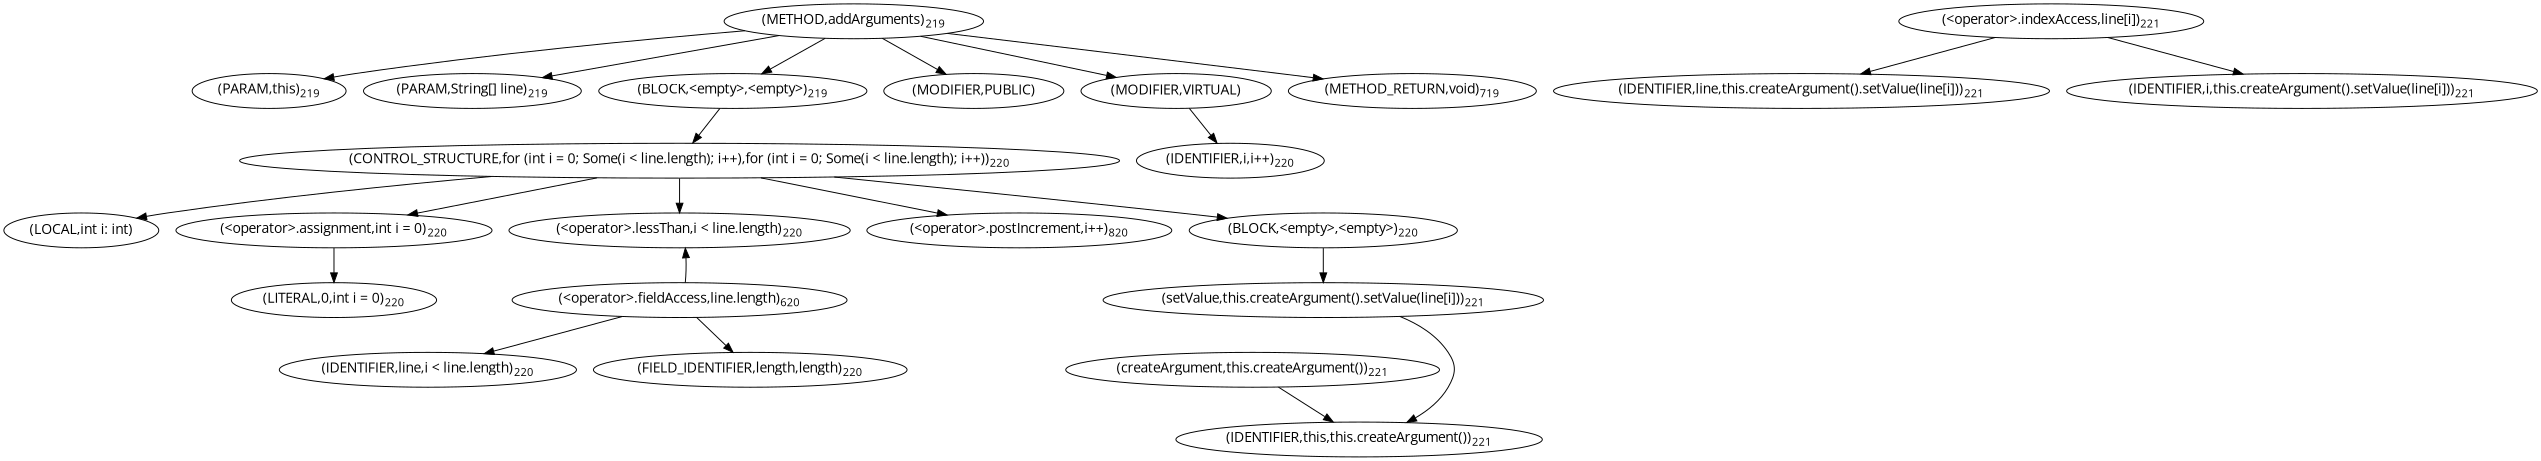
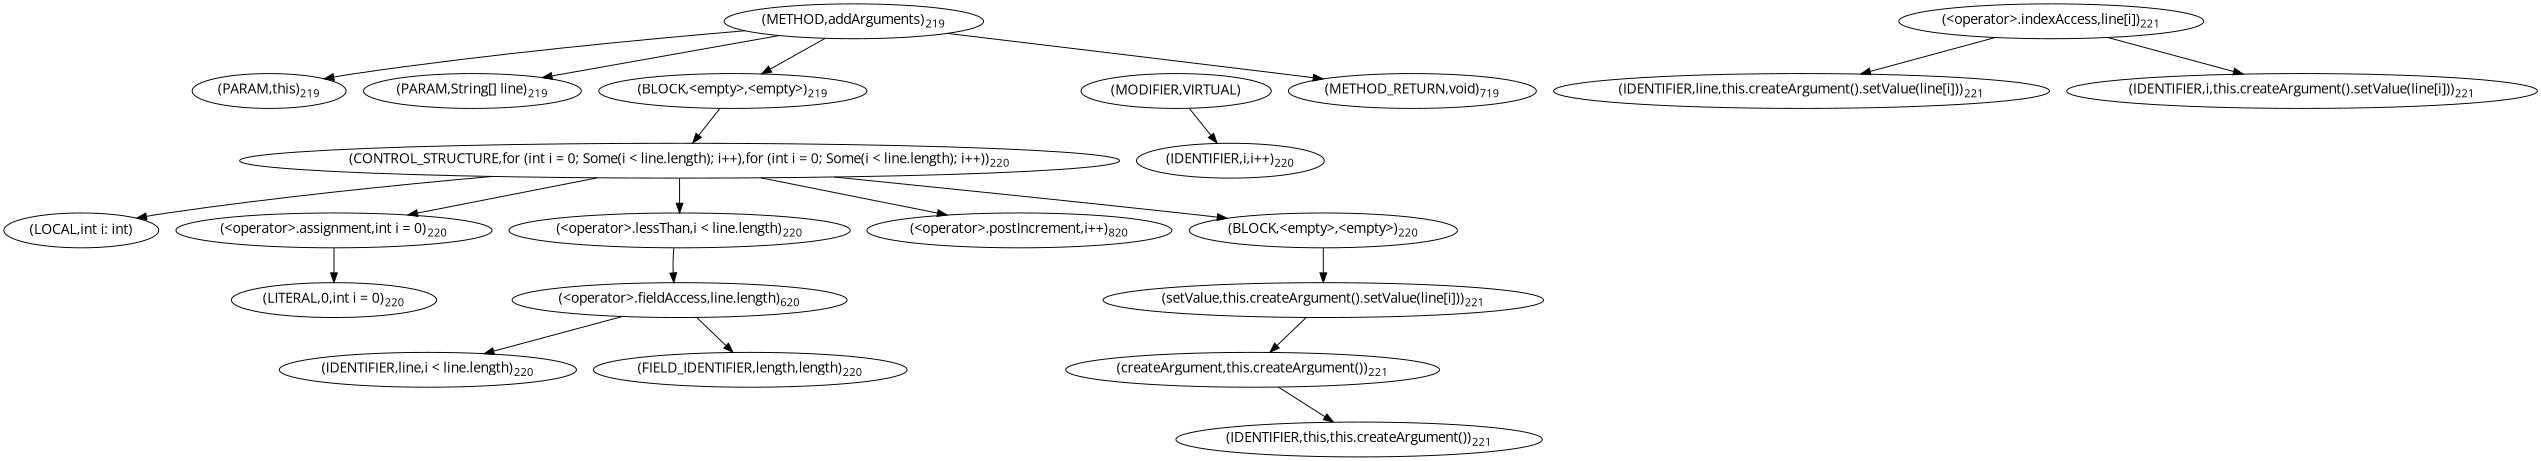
(1014, 56) -> none
(974, 91) -> none
(686, 270) -> (673, 260)
(1453, 362) -> (1291, 332)
